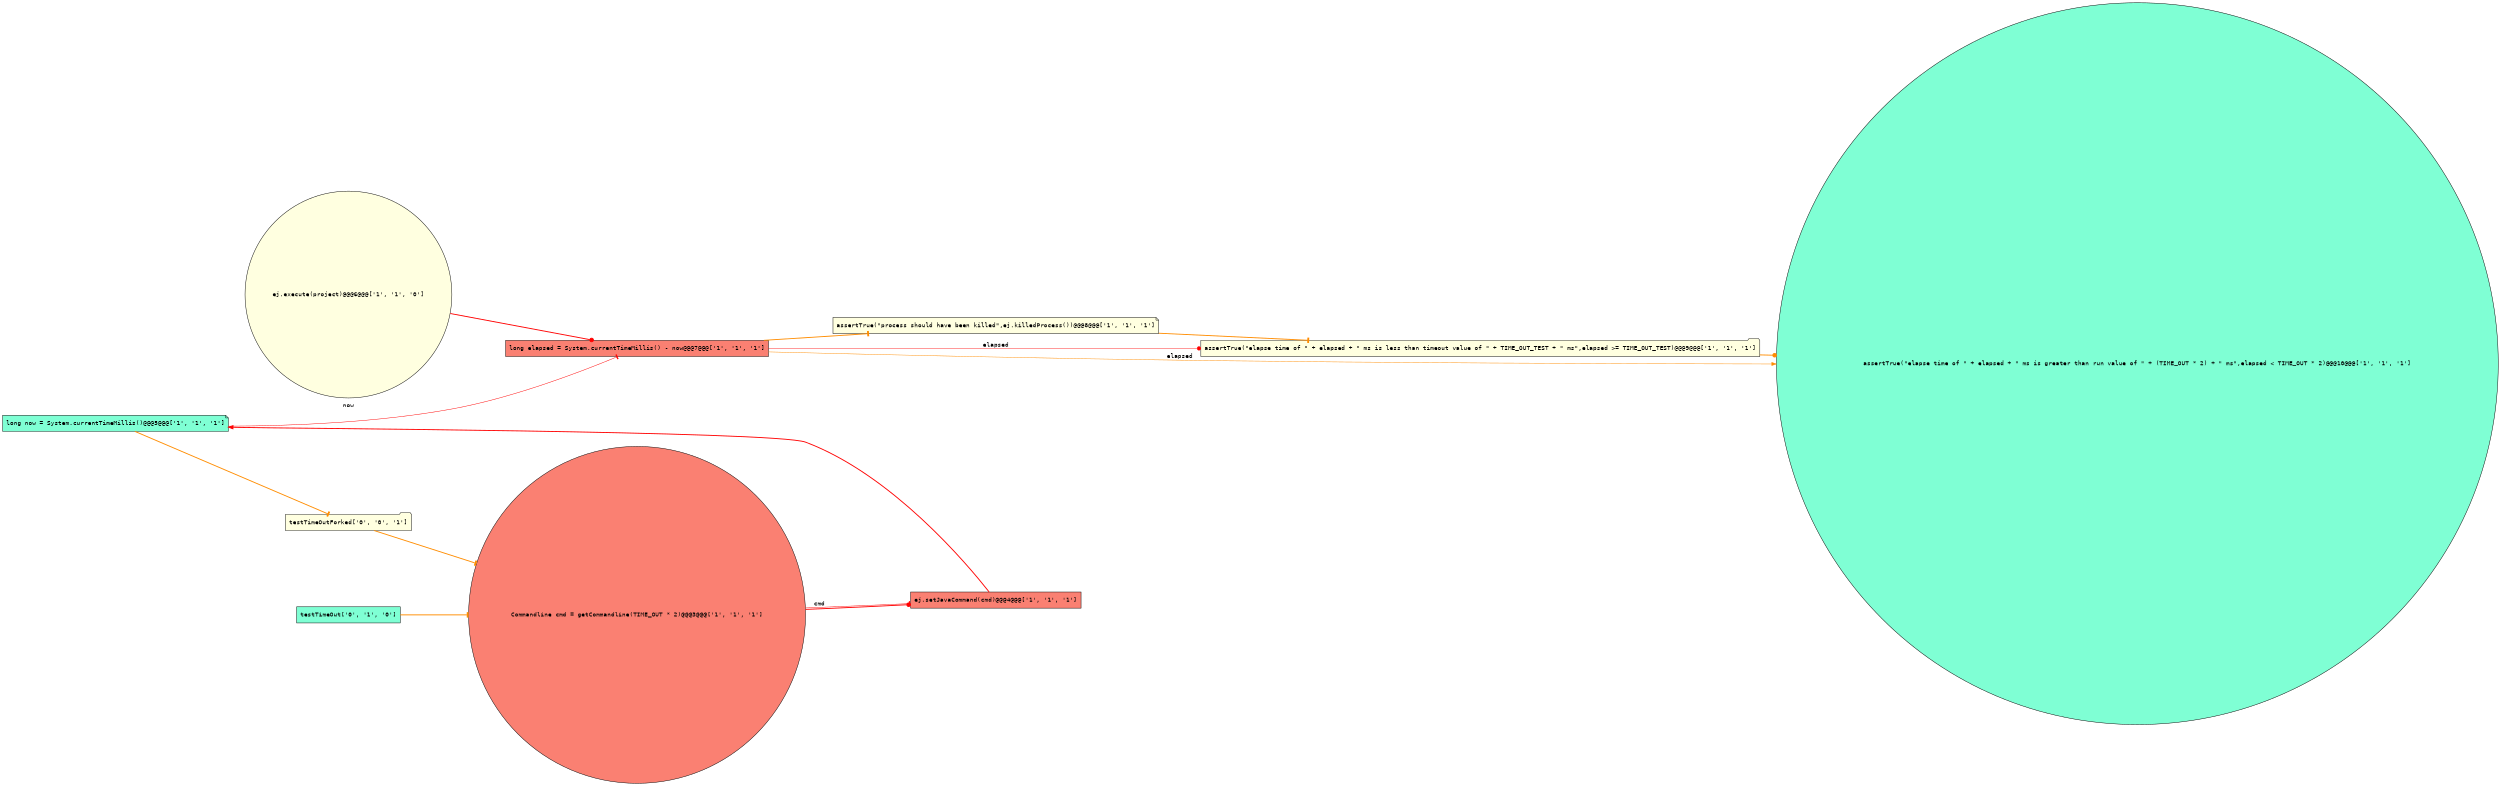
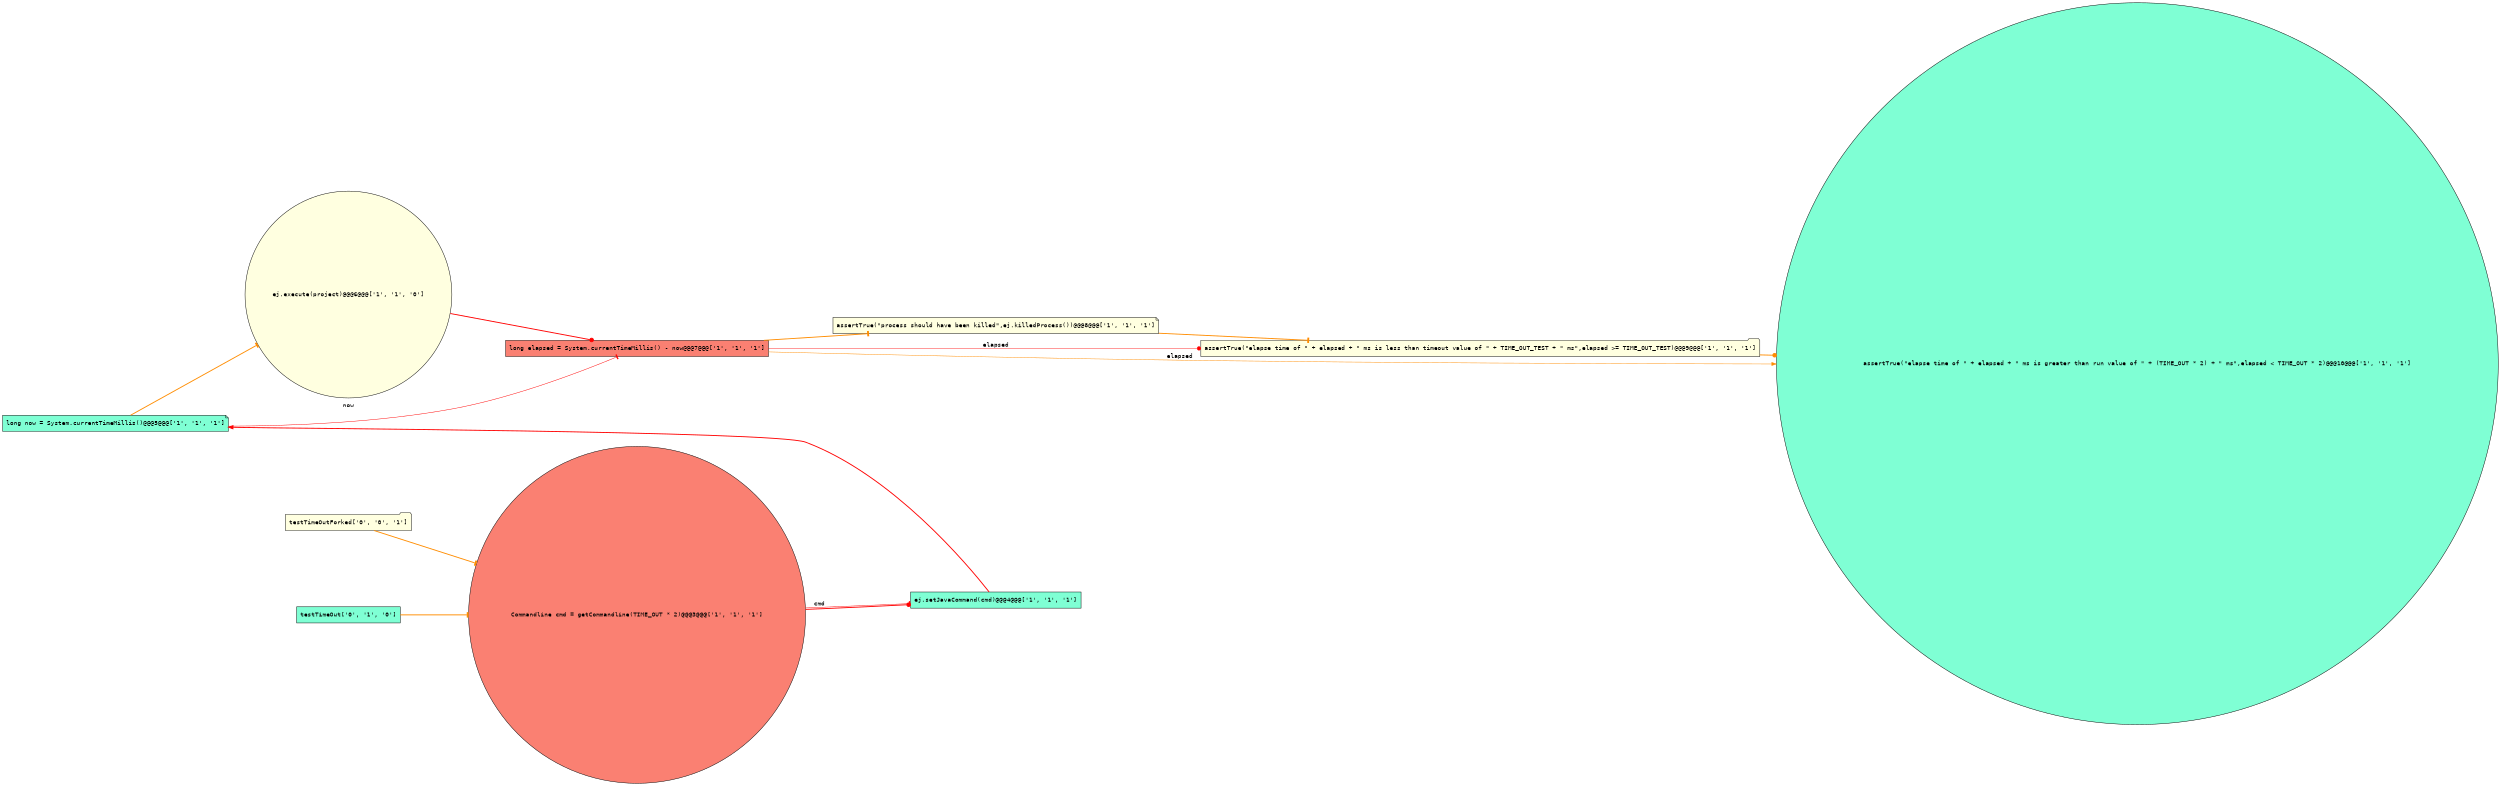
(231, 472) -> (193, 380)
(996, 600) -> (996, 600)
